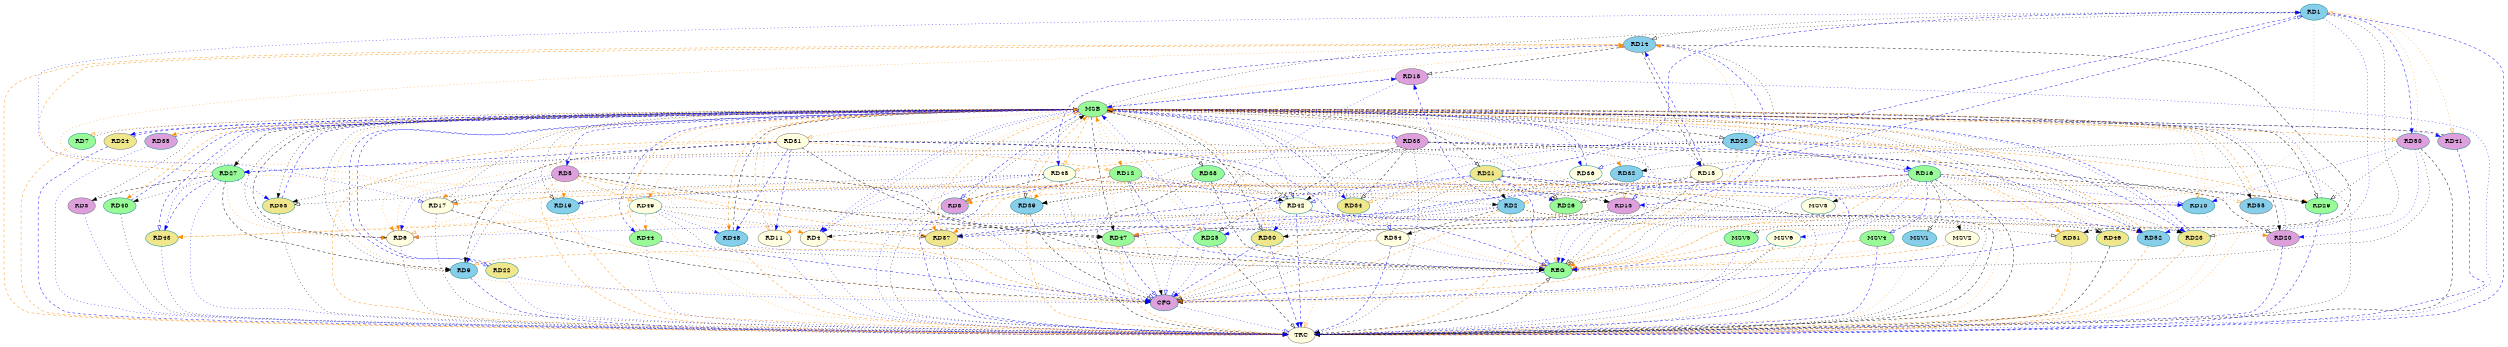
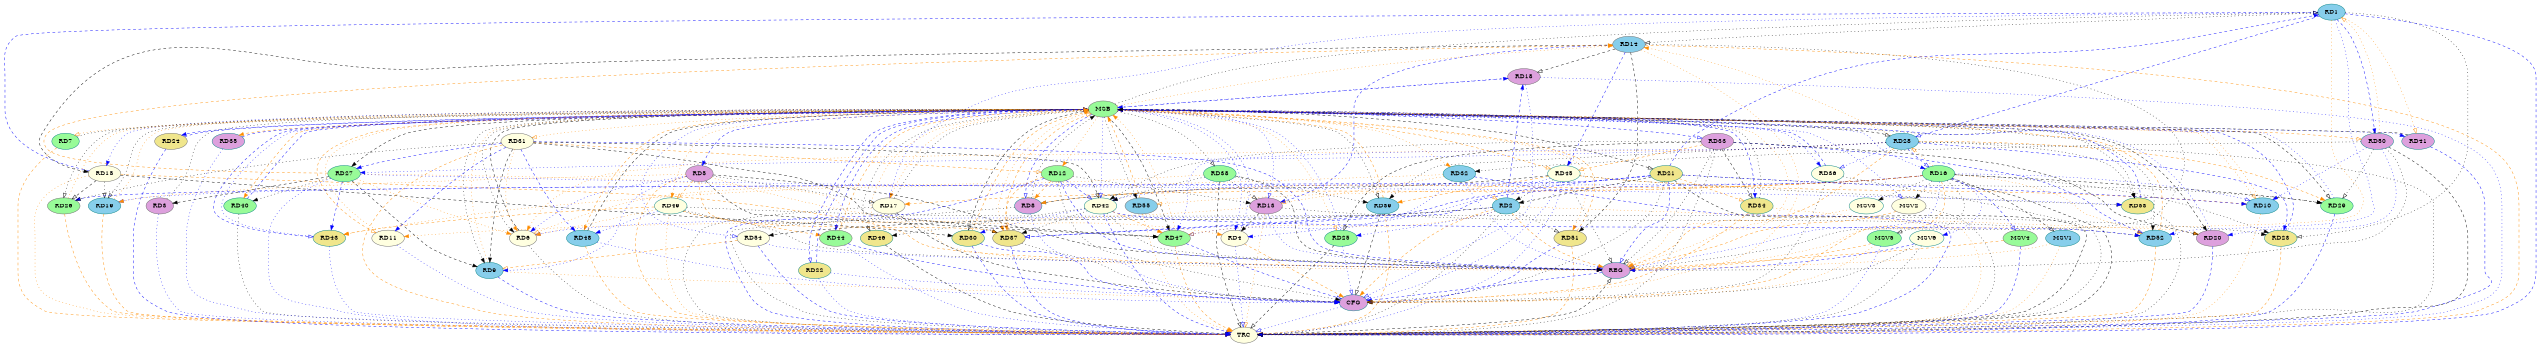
(1675, 107) -> none
(1656, 115) -> (1519, 119)
(1425, 235) -> (1346, 263)
(1558, 271) -> (1616, 271)
